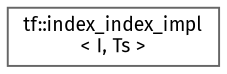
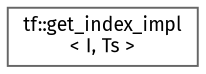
(113, 37) -> (103, 37)
